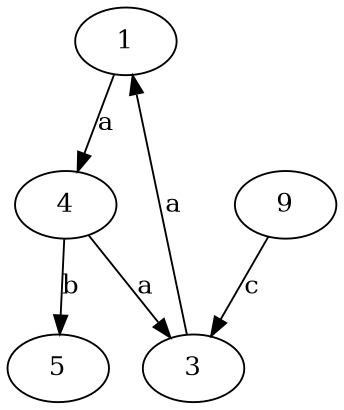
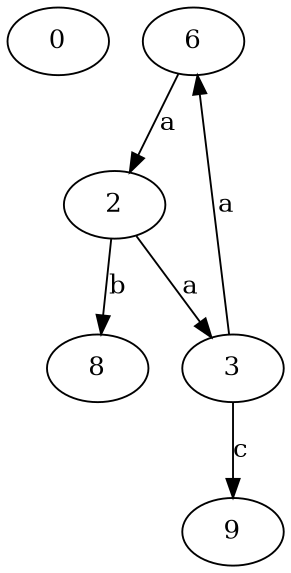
none -> (58, 41)
(126, 41) -> (194, 41)
(66, 205) -> (115, 205)
(244, 278) -> (233, 441)
(58, 368) -> (98, 368)
